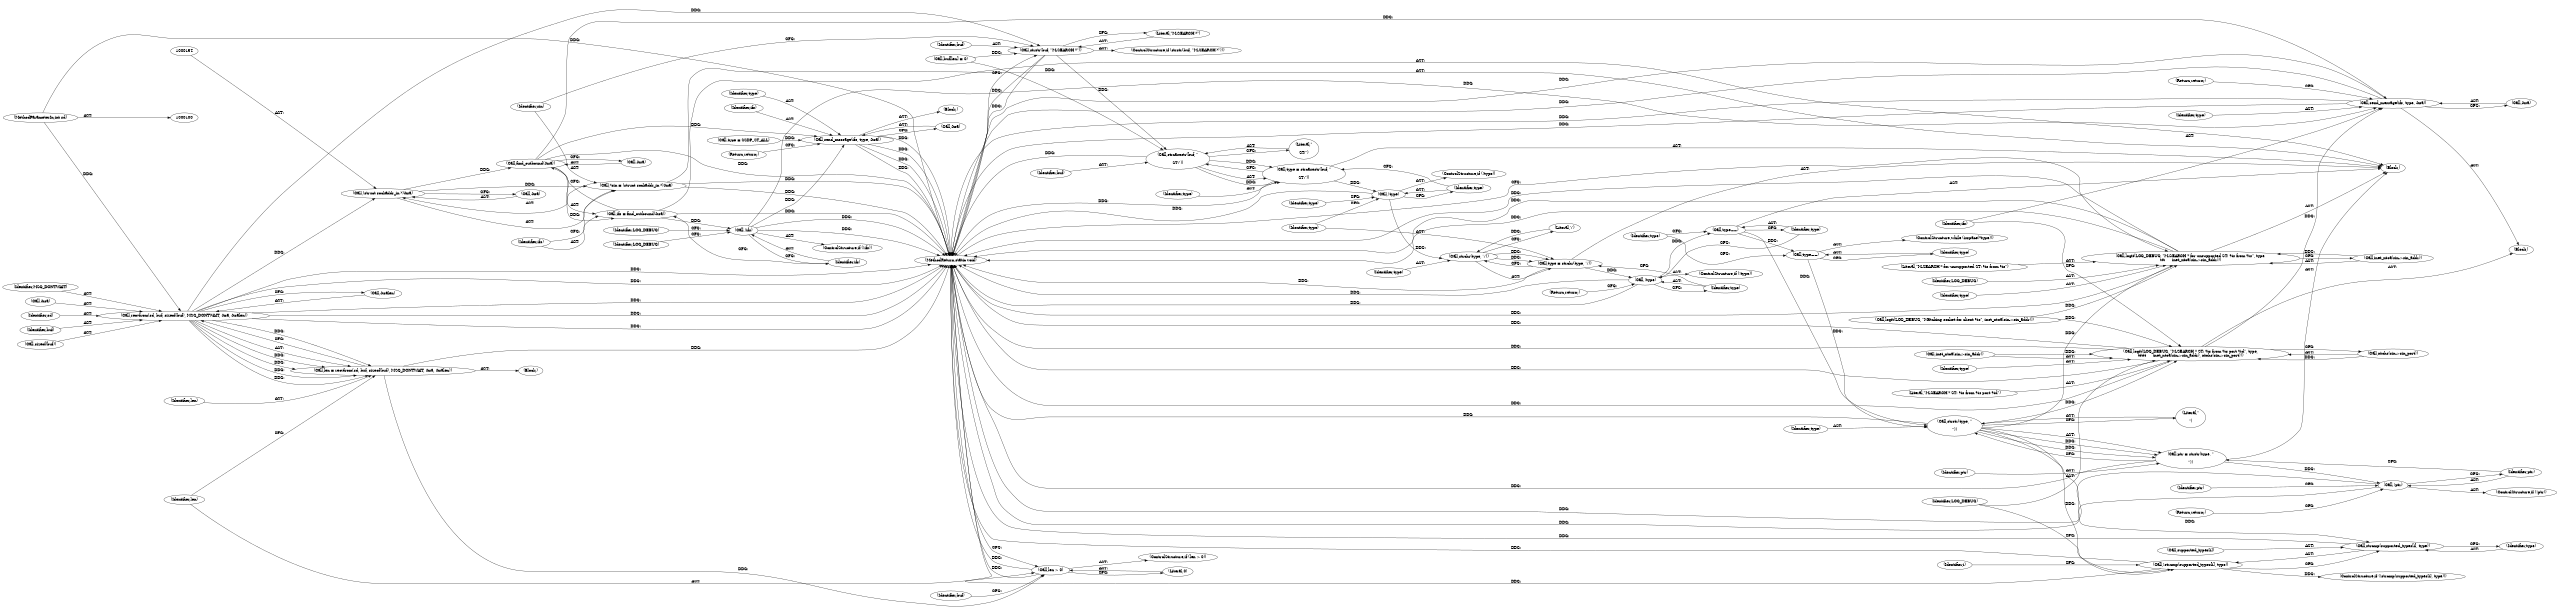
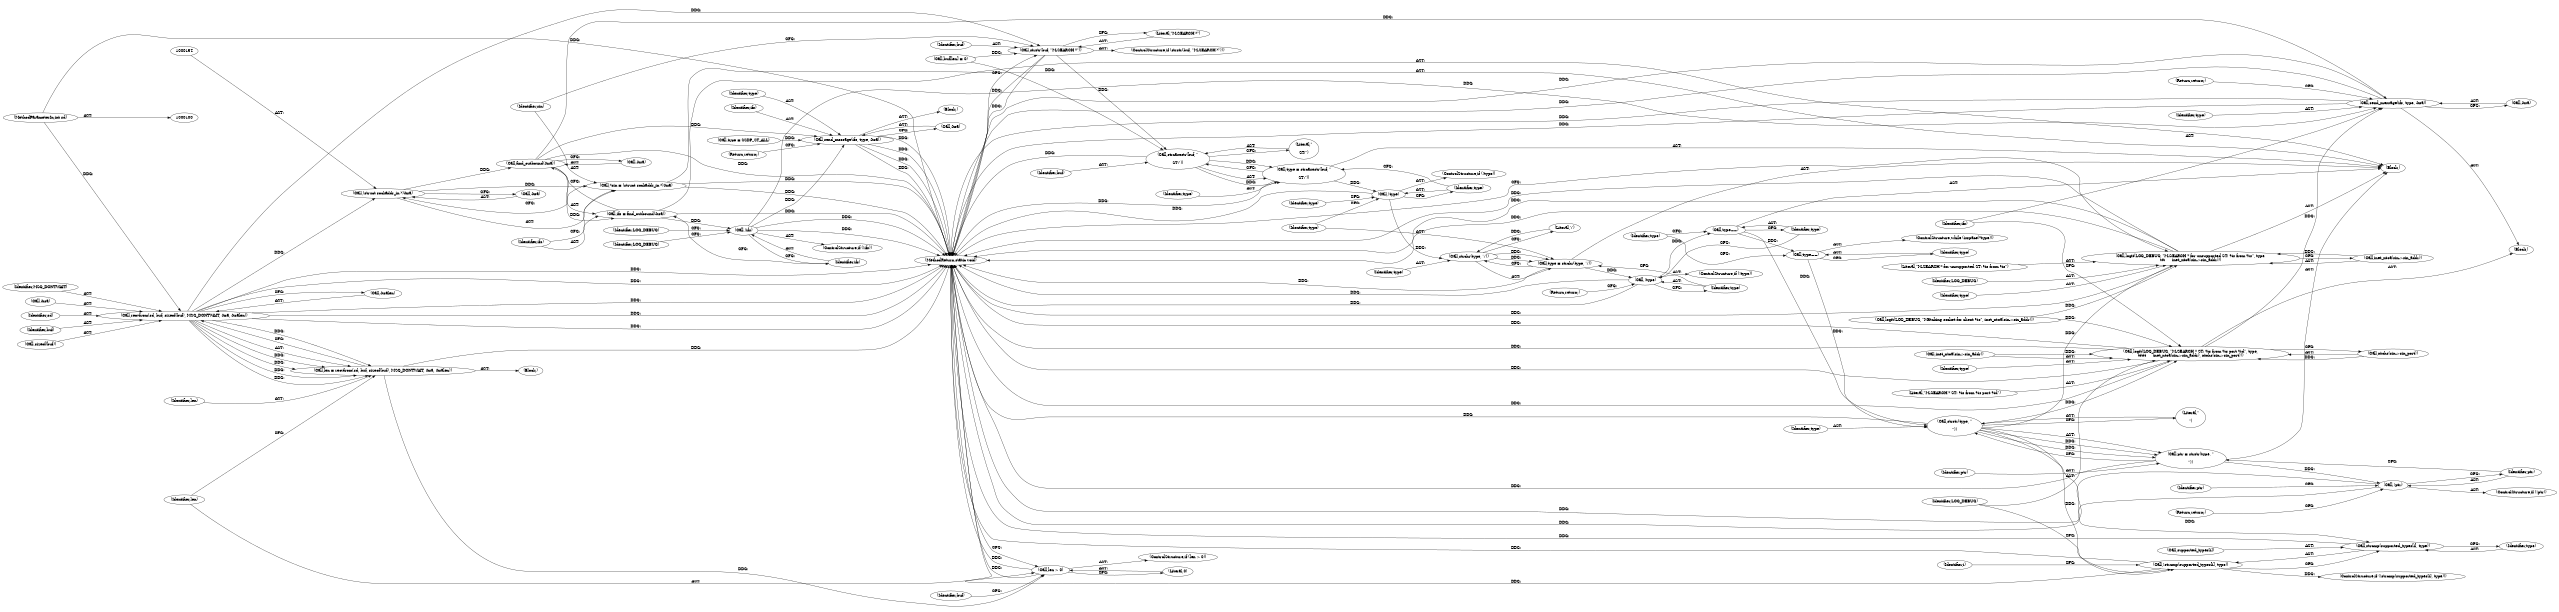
(531, 203) -> (531, 203)
